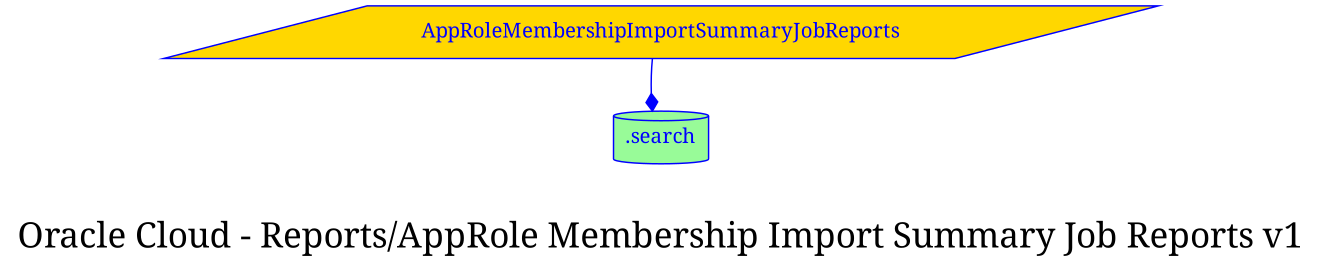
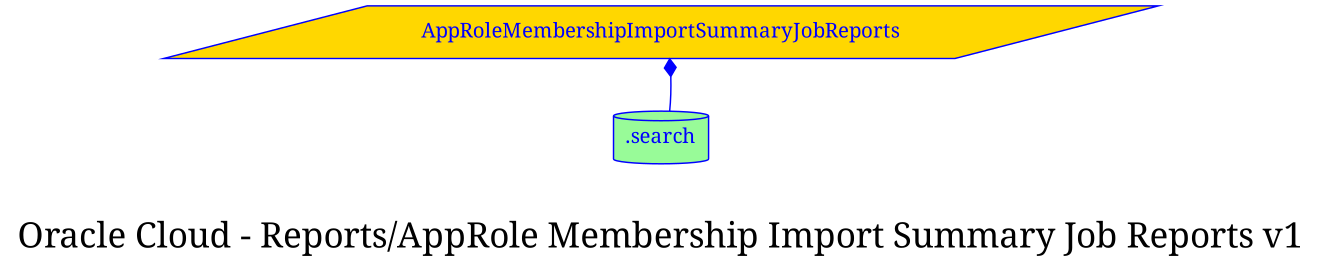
(651, 76) -> (671, 94)
